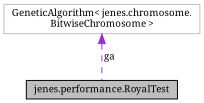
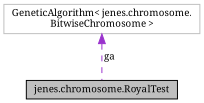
(102, 90) -> (102, 90)
